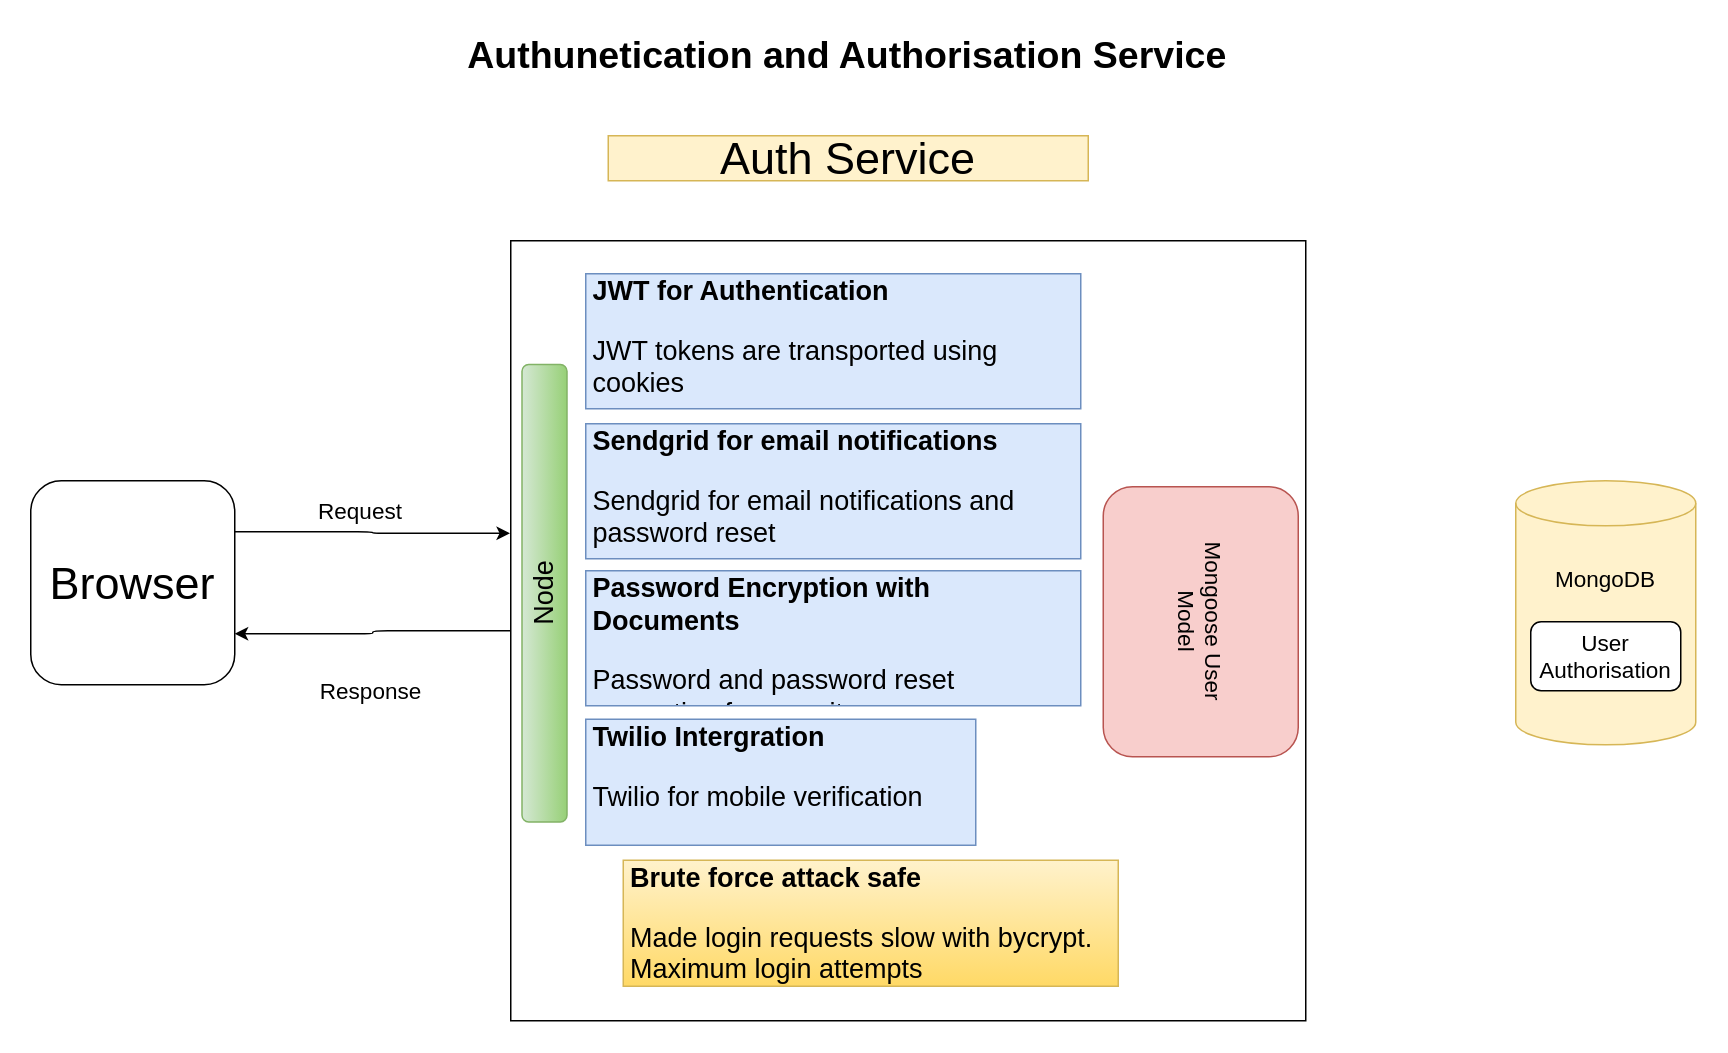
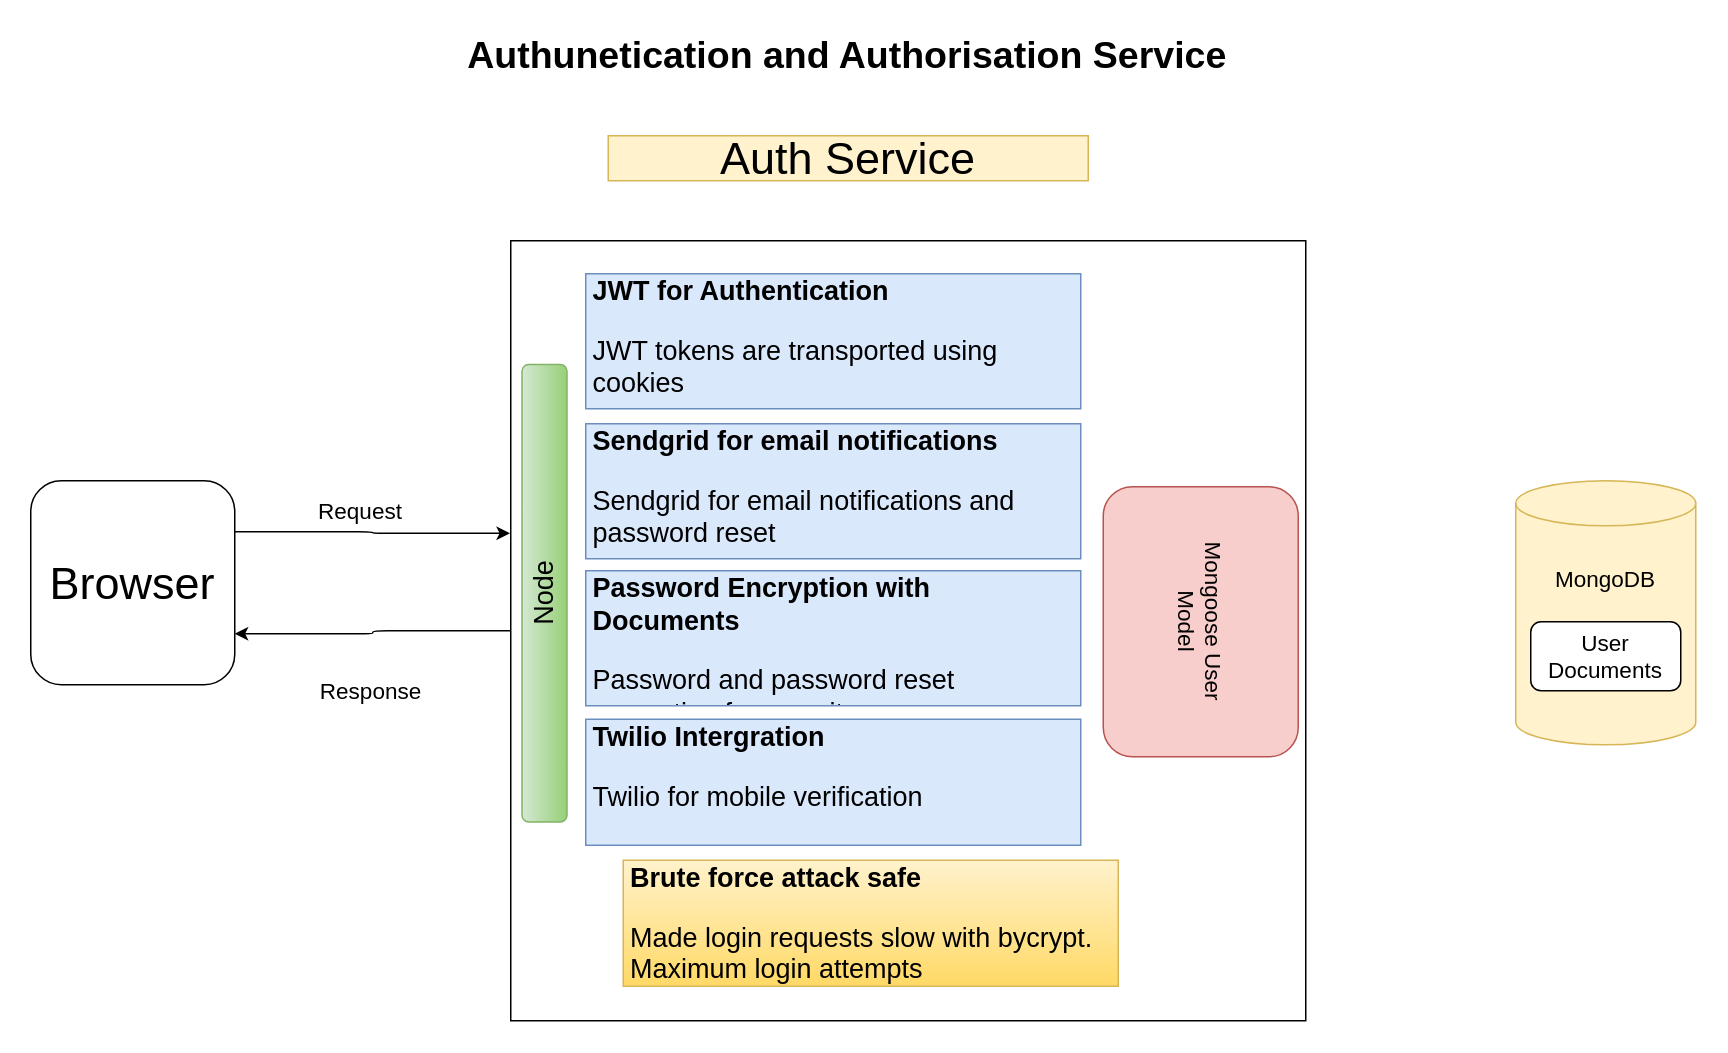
(1606, 656) -> (1606, 656)
(781, 782) -> (833, 782)
